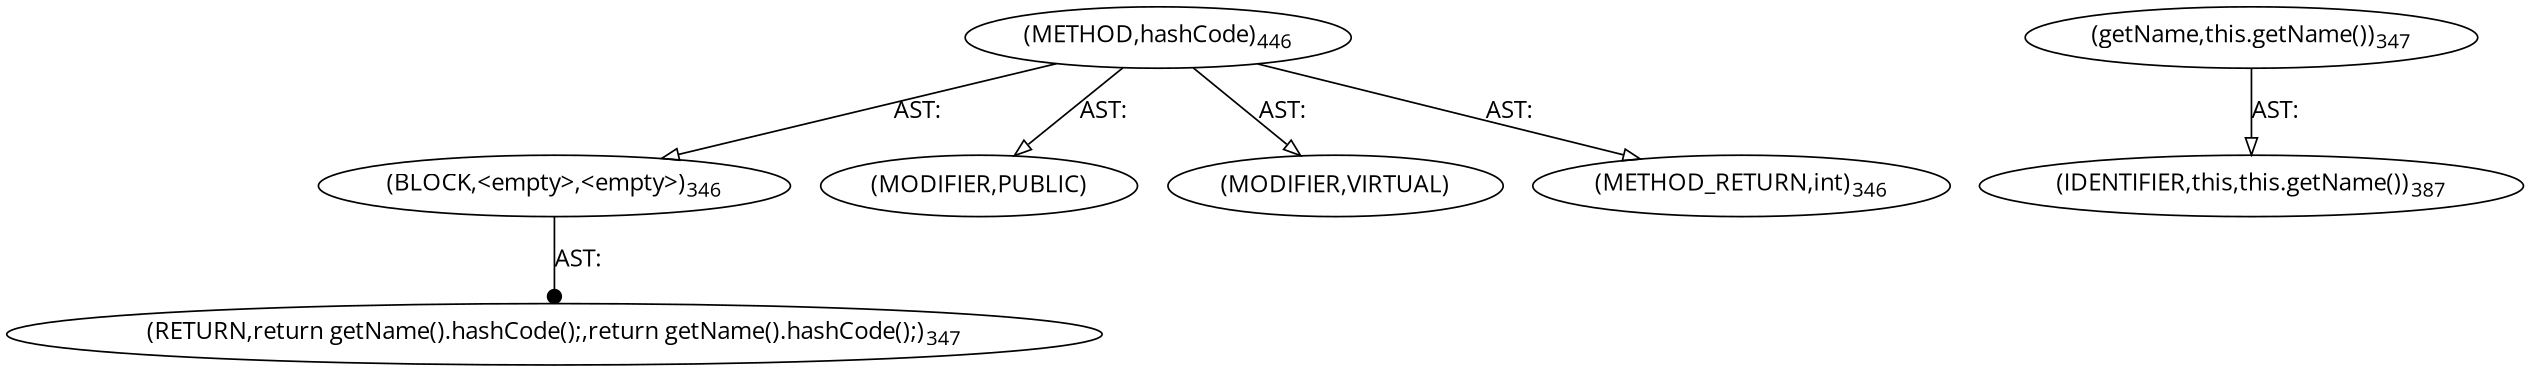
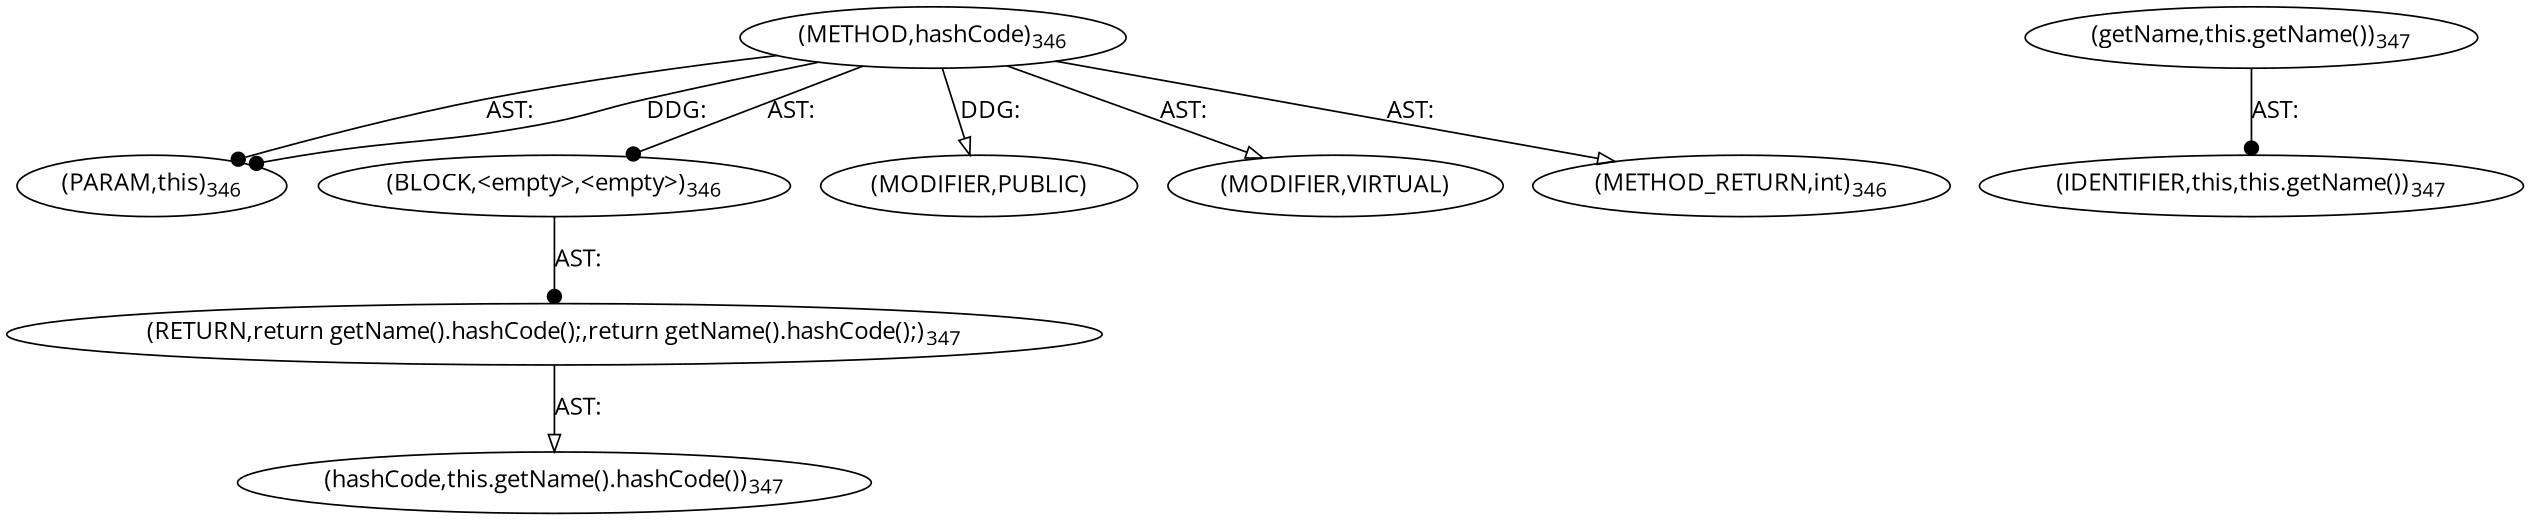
(1275, 35) -> (1050, 35)
(2252, 103) -> (2252, 105)
(867, 109) -> (751, 109)
(1107, 112) -> (994, 112)
(2429, 183) -> (2429, 183)
none -> (152, 186)
none -> (554, 483)
